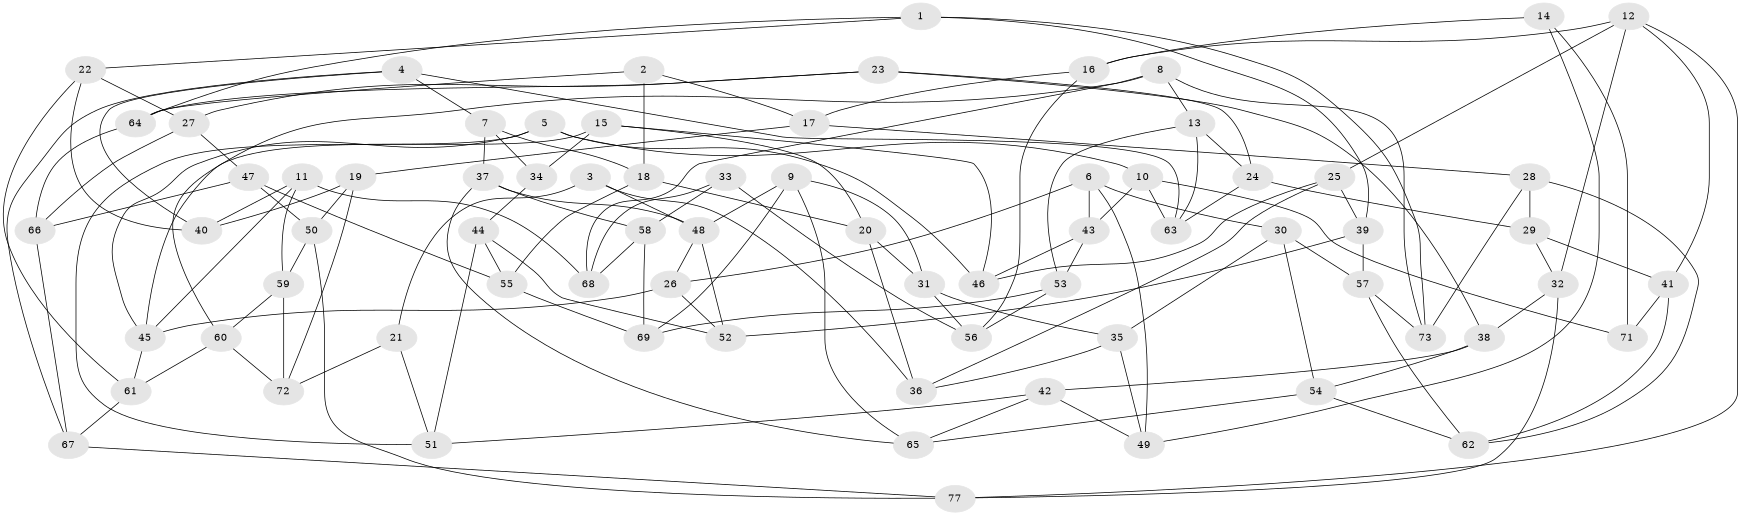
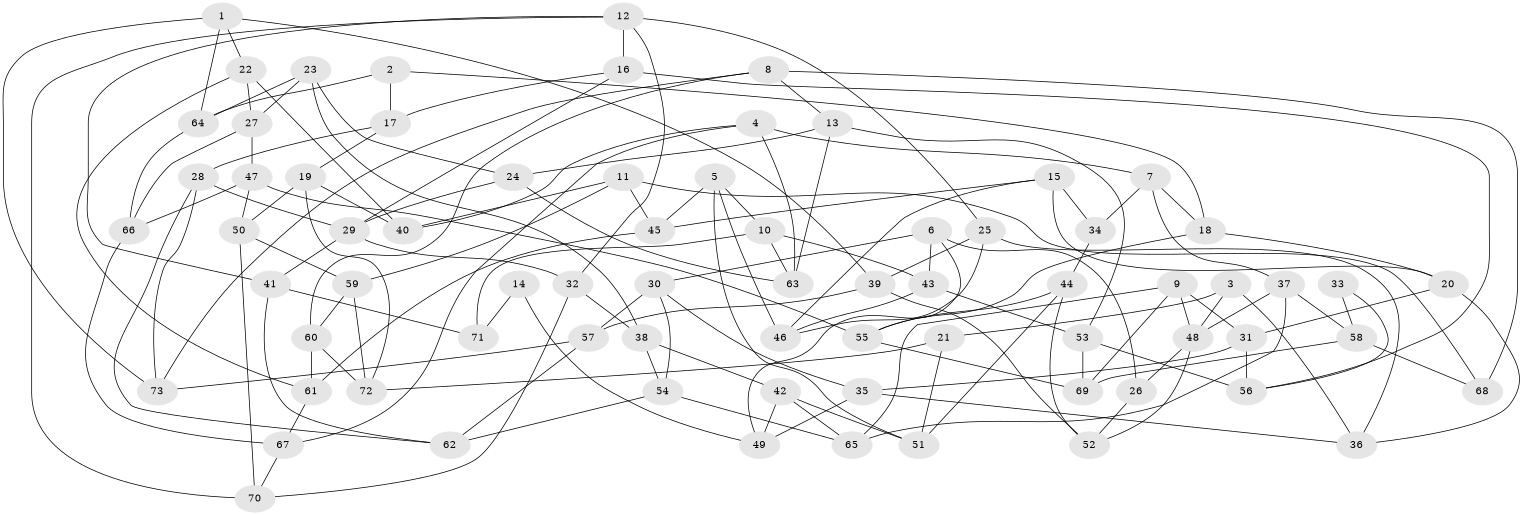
(1314, 32) -> (486, 150)
(624, 213) -> none
(408, 310) -> none
(955, 499) -> (255, 499)
